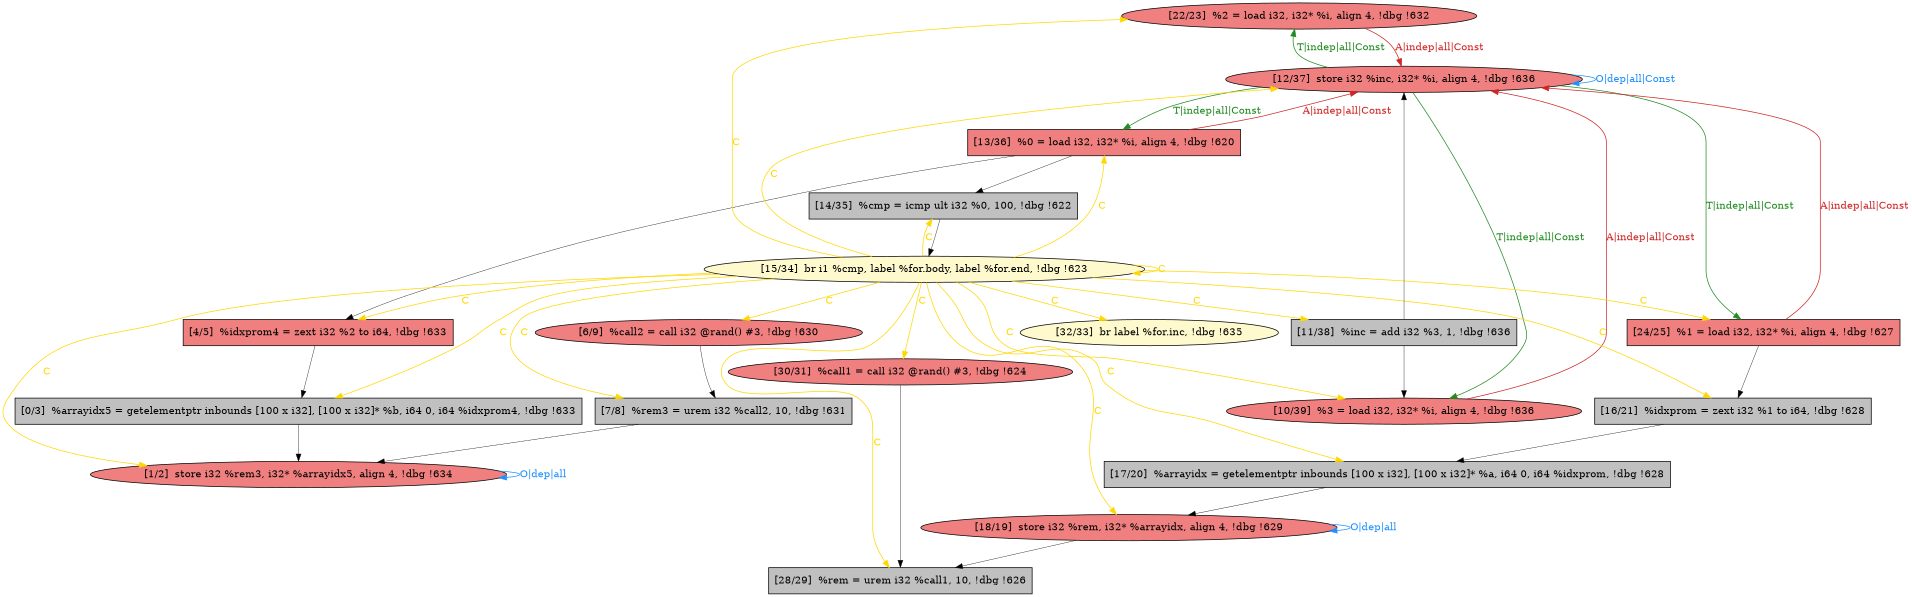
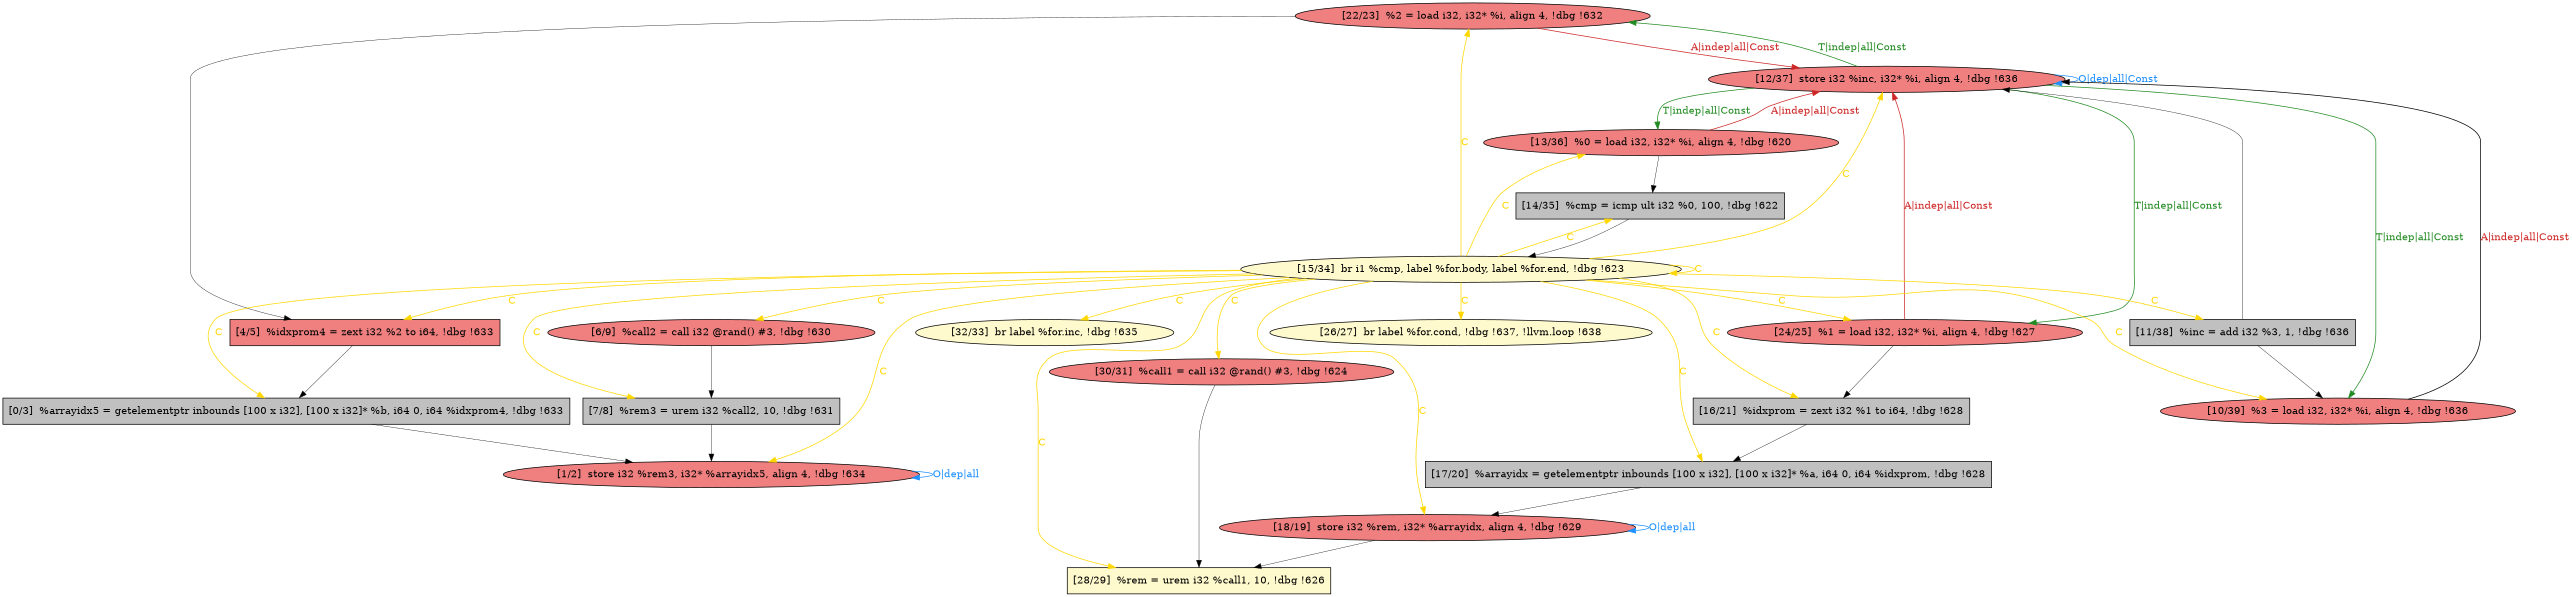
(1104, 143) -> (1661, 143)
(680, 219) -> (589, 28)
(1606, 255) -> (2427, 113)
none -> (1461, 333)
(1764, 333) -> (1905, 333)
(900, 581) -> (1199, 581)
